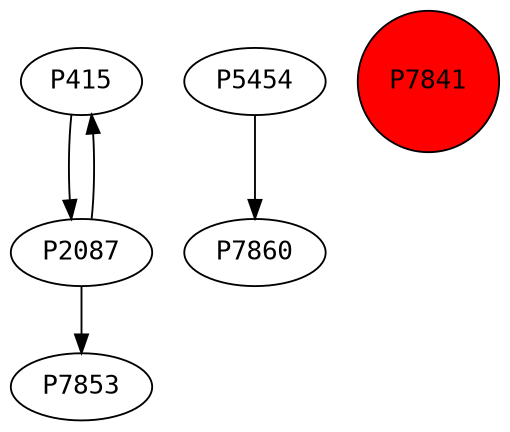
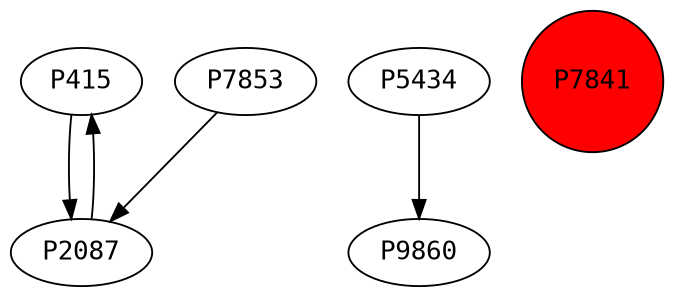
(255, 81) -> (419, 81)
(255, 253) -> (419, 253)
(82, 311) -> (170, 160)
